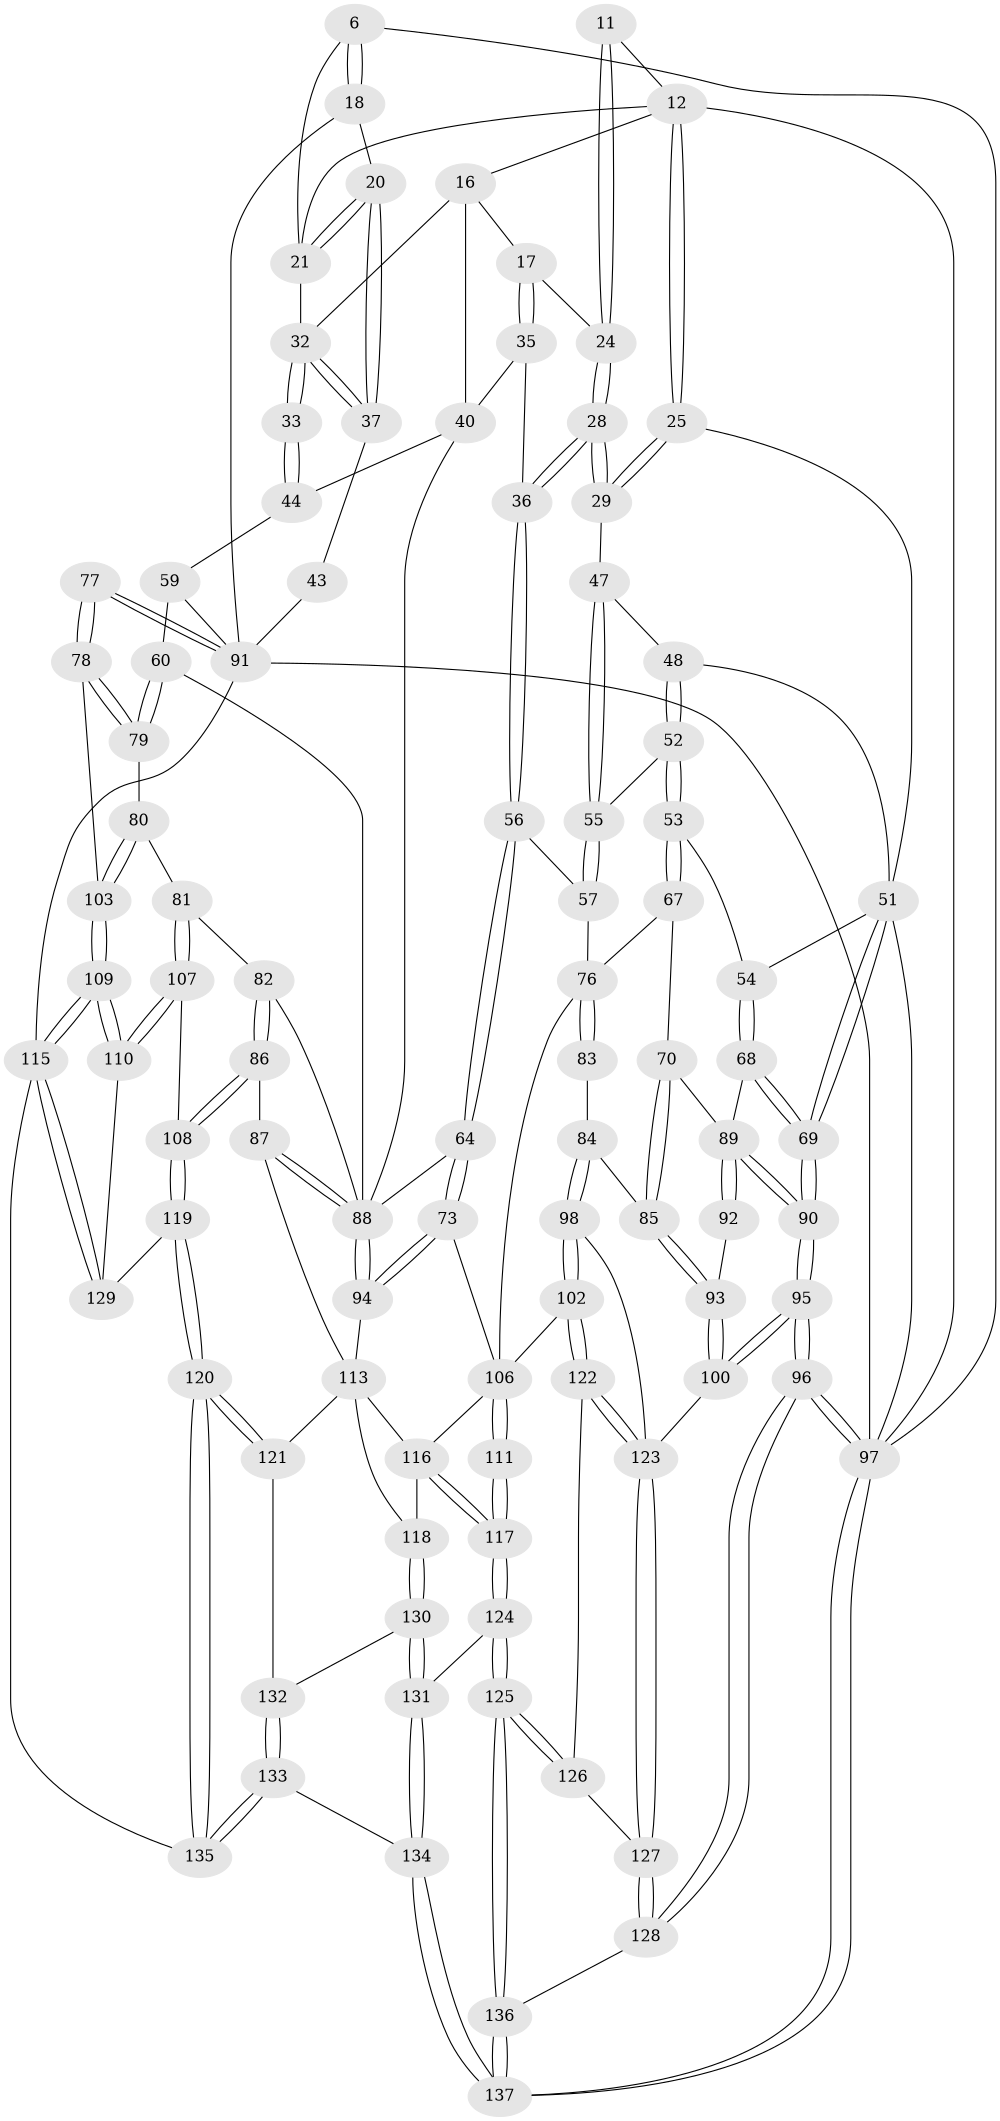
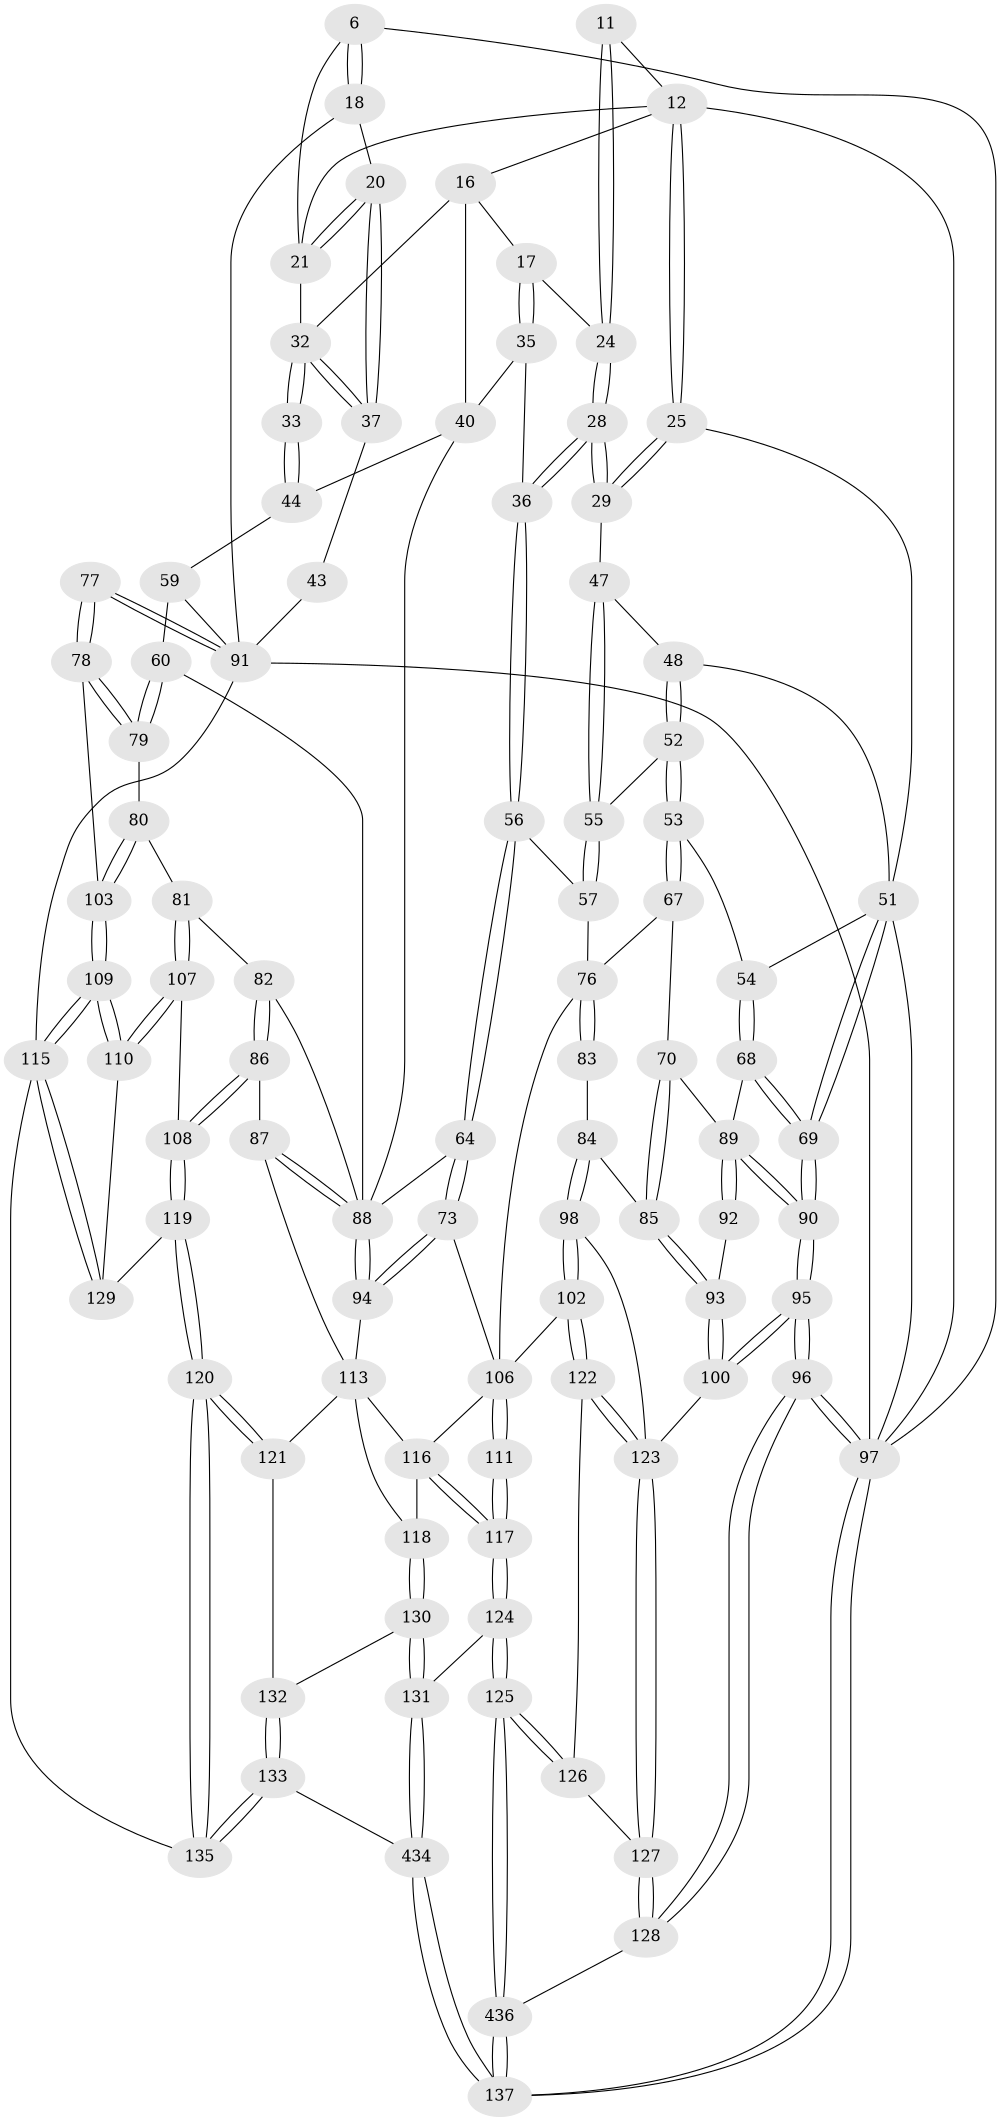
(417, 1857) -> (417, 1857)
(500, 2017) -> (500, 2017)
